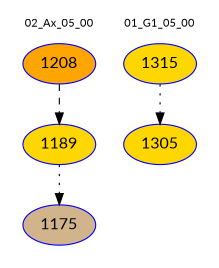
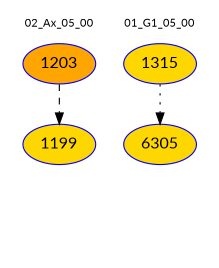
(59, 64) -> (59, 64)
(59, 144) -> (59, 144)
(160, 144) -> (160, 144)
(59, 225) -> none
